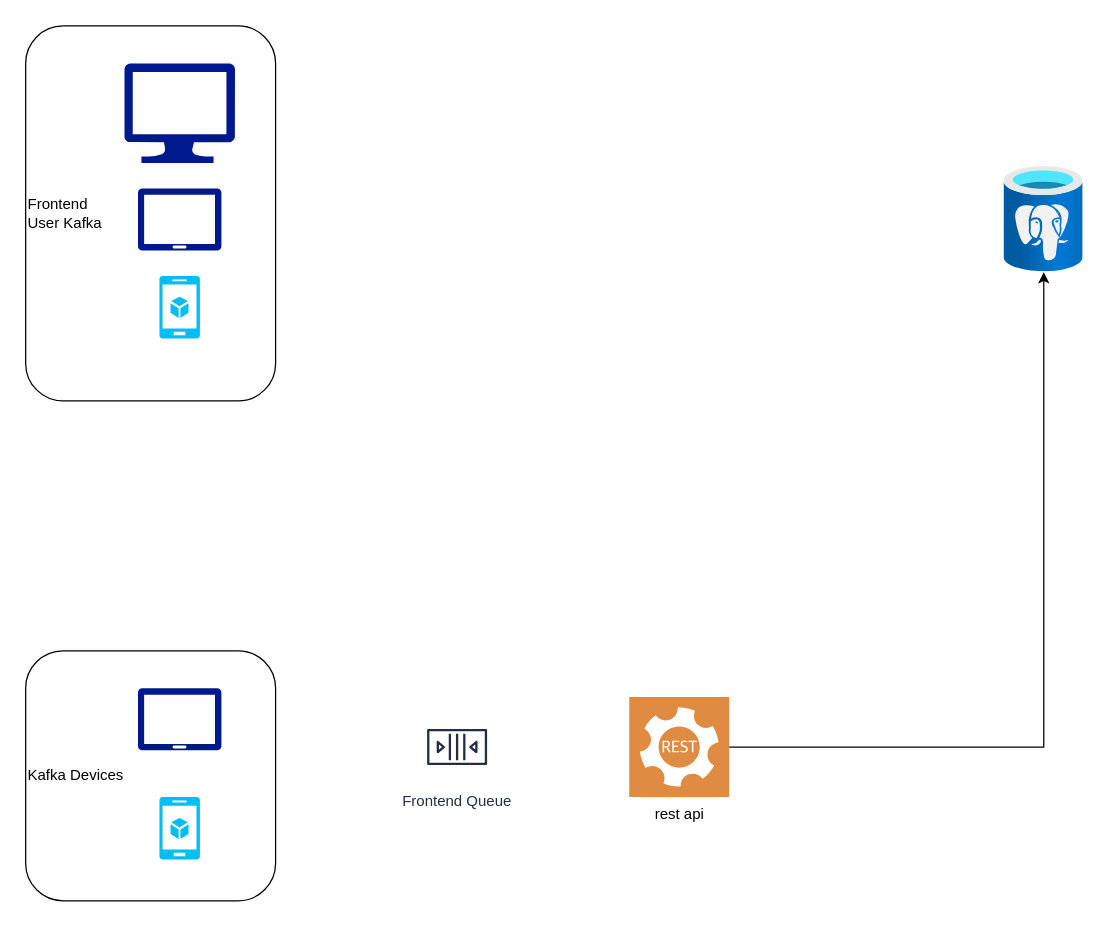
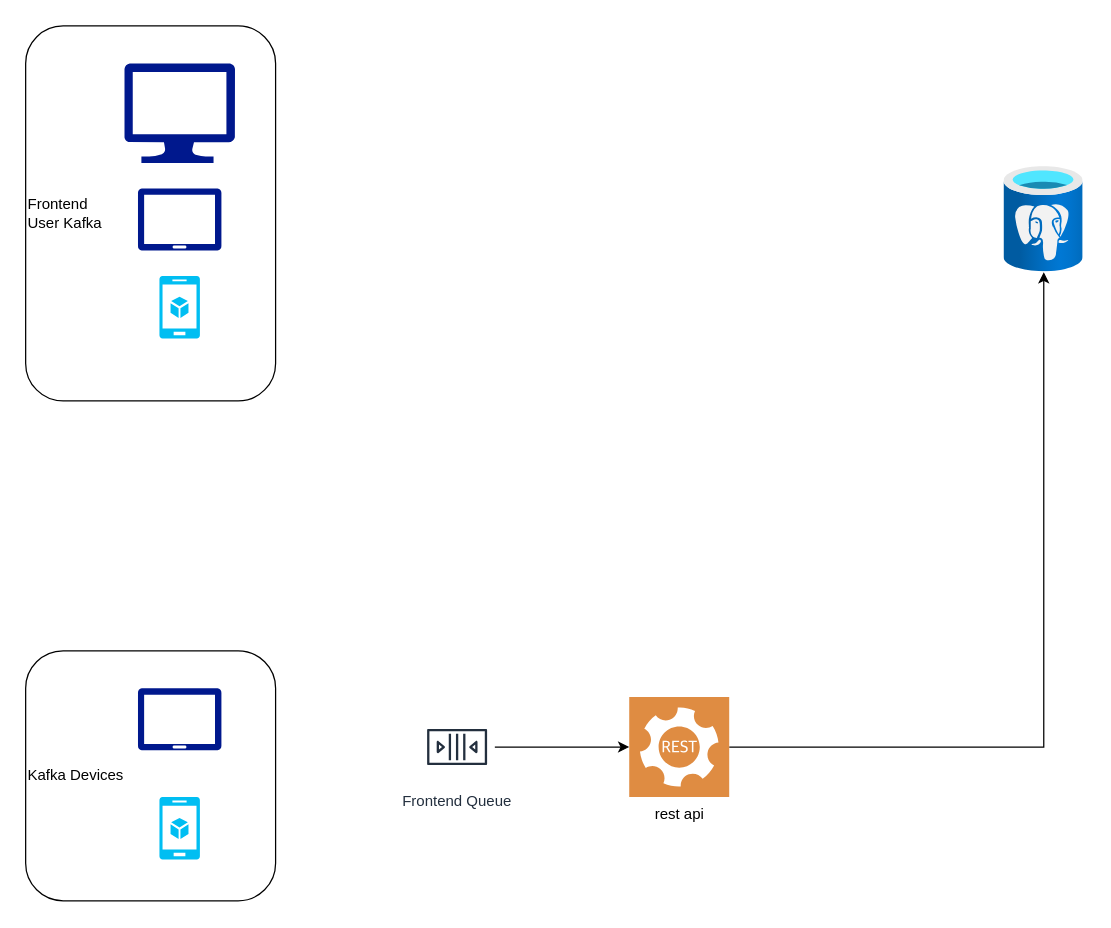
none -> (558, 747)
